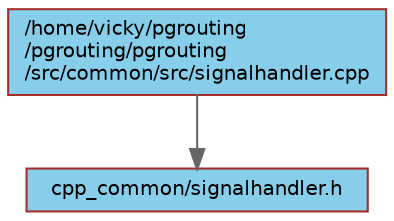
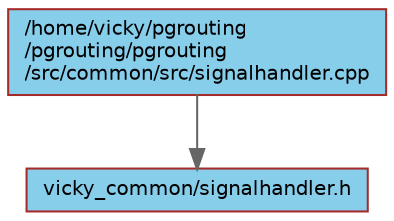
(197, 190) -> (197, 190)
